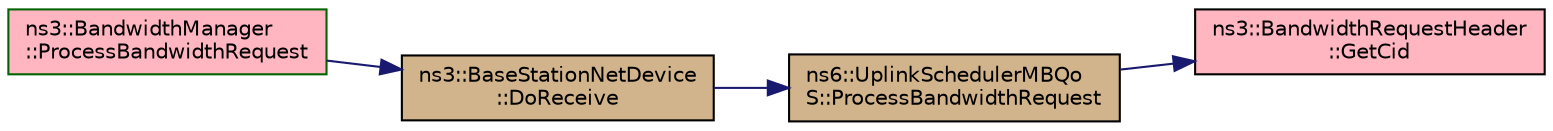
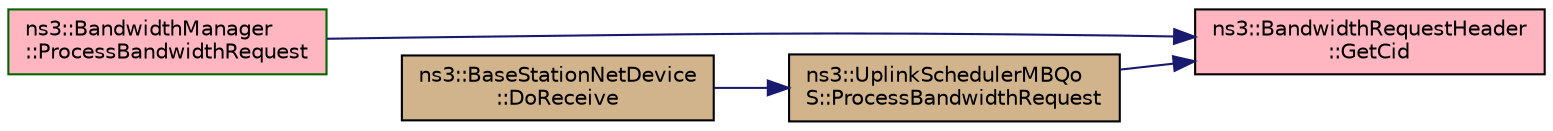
(354, 64) -> (750, 34)
(954, 88) -> (954, 88)
